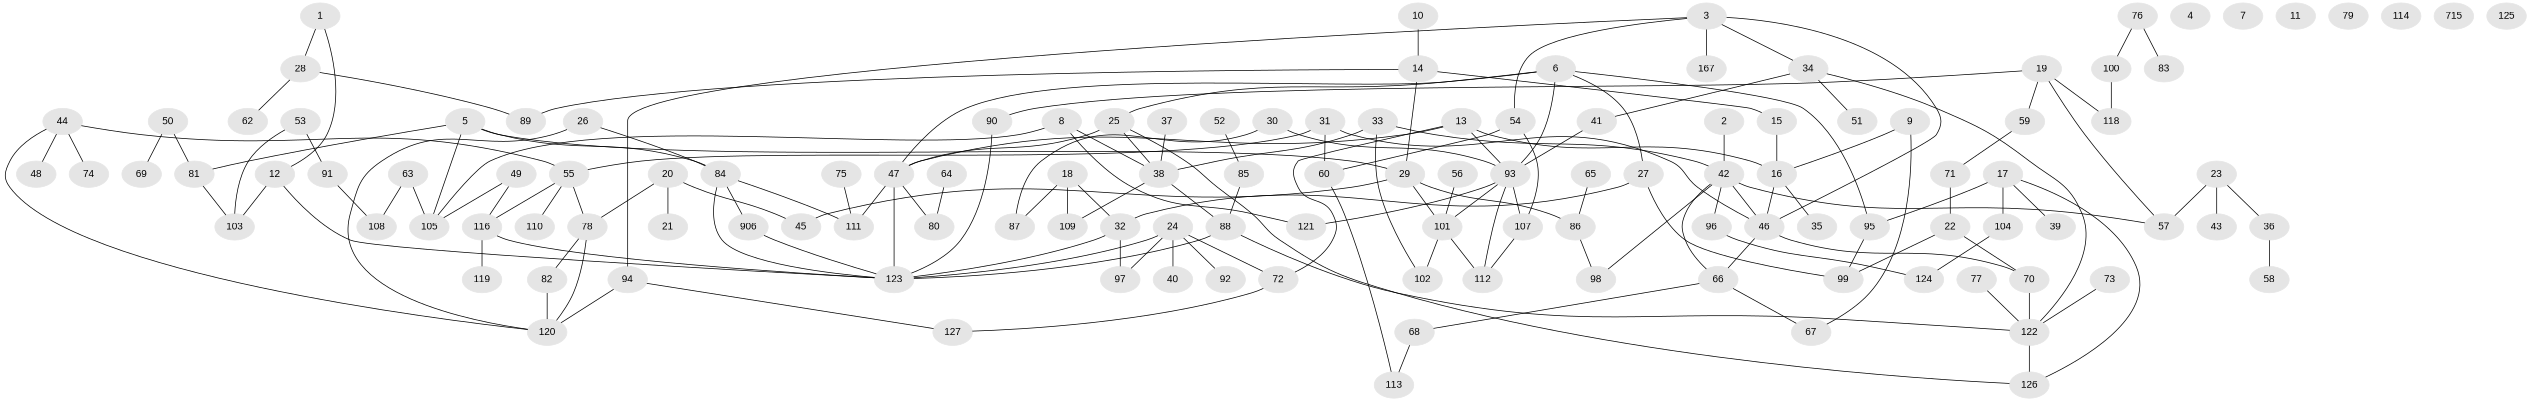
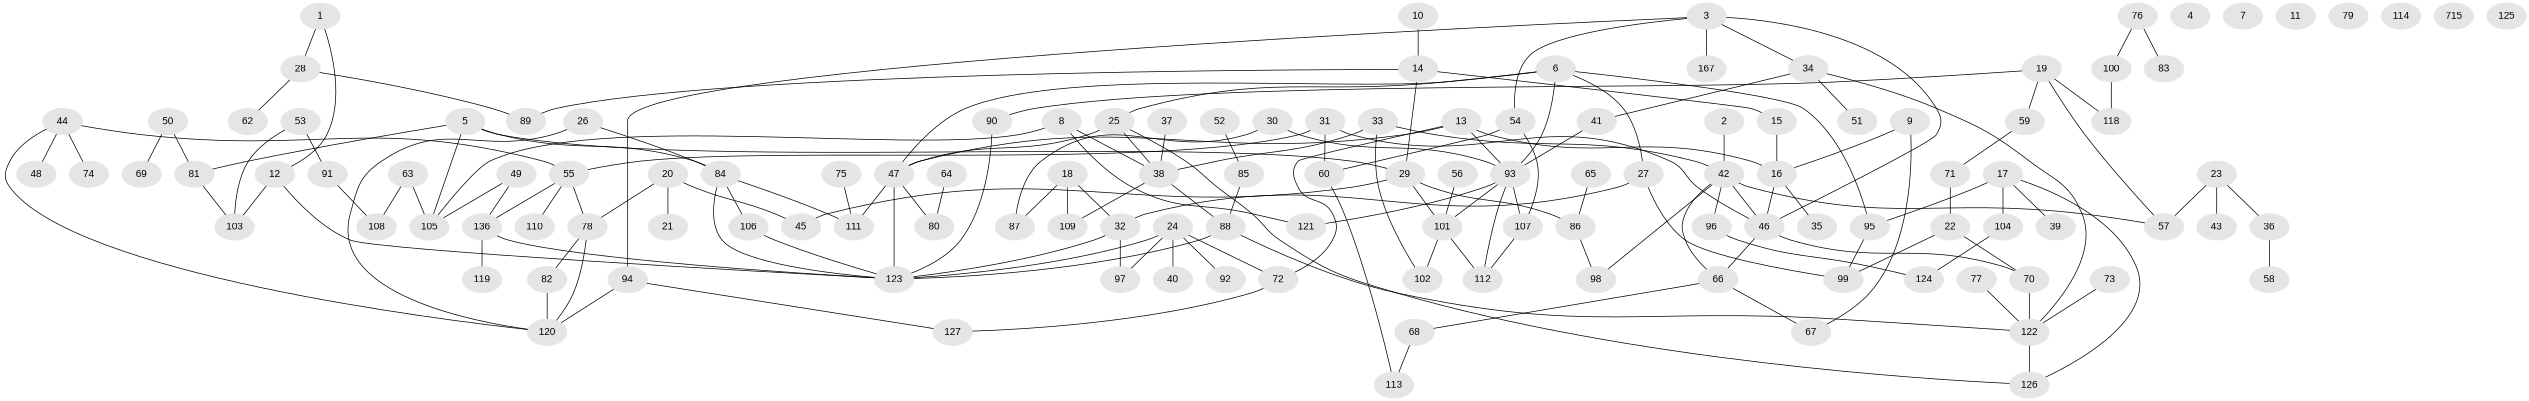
(482, 227) -> (482, 227)
(748, 227) -> (748, 227)
